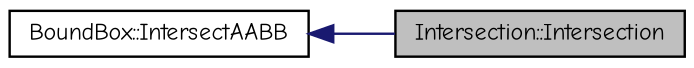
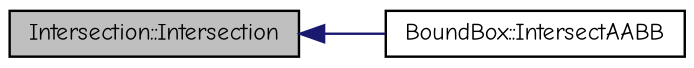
(364, 34) -> (355, 34)
